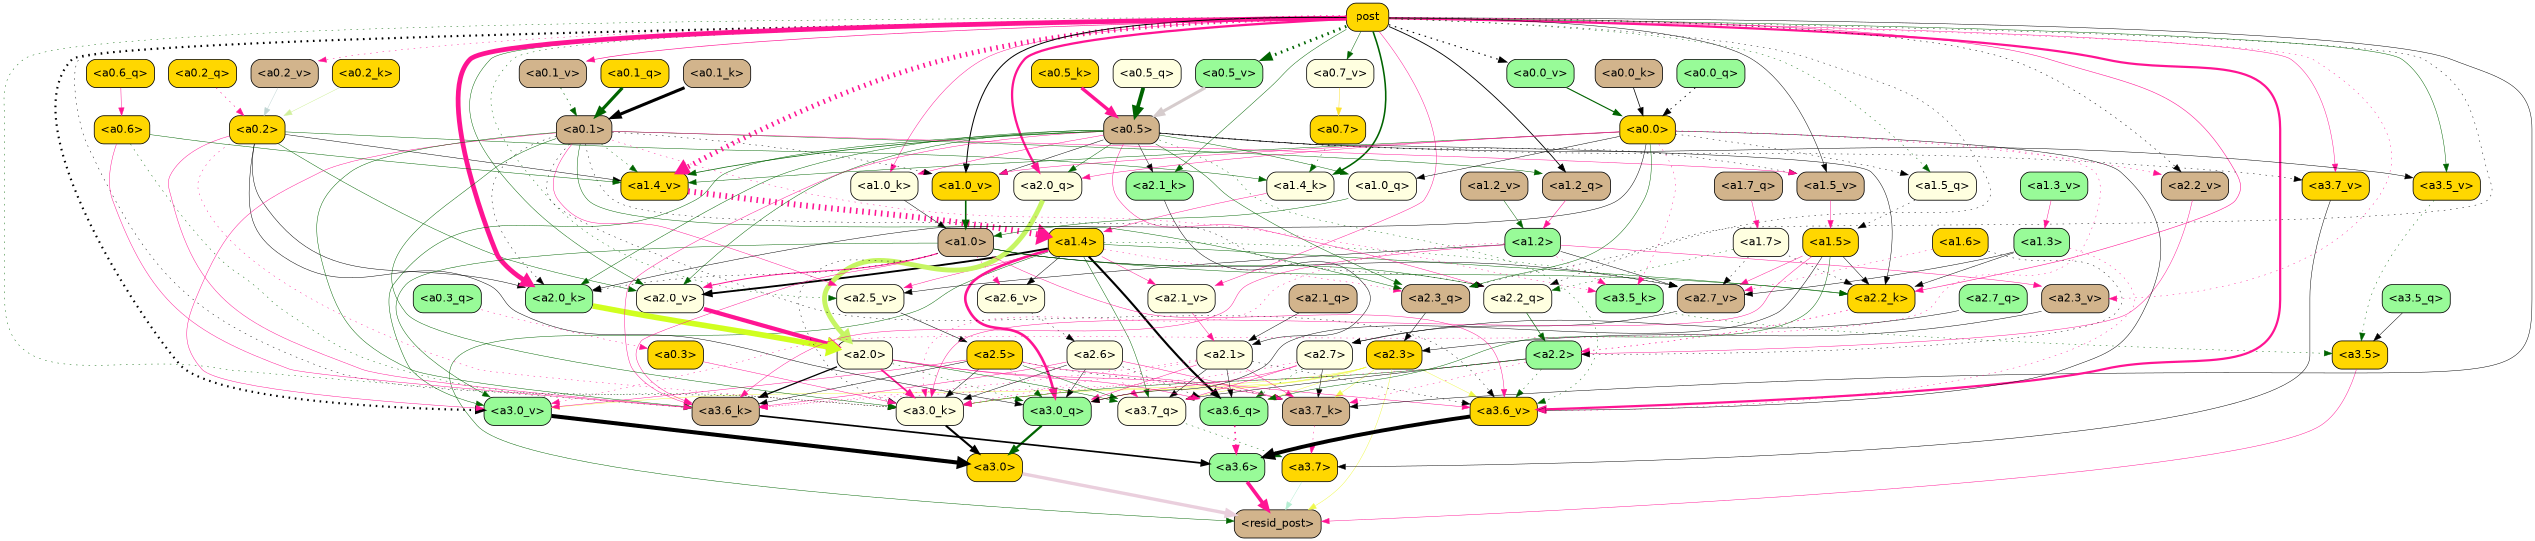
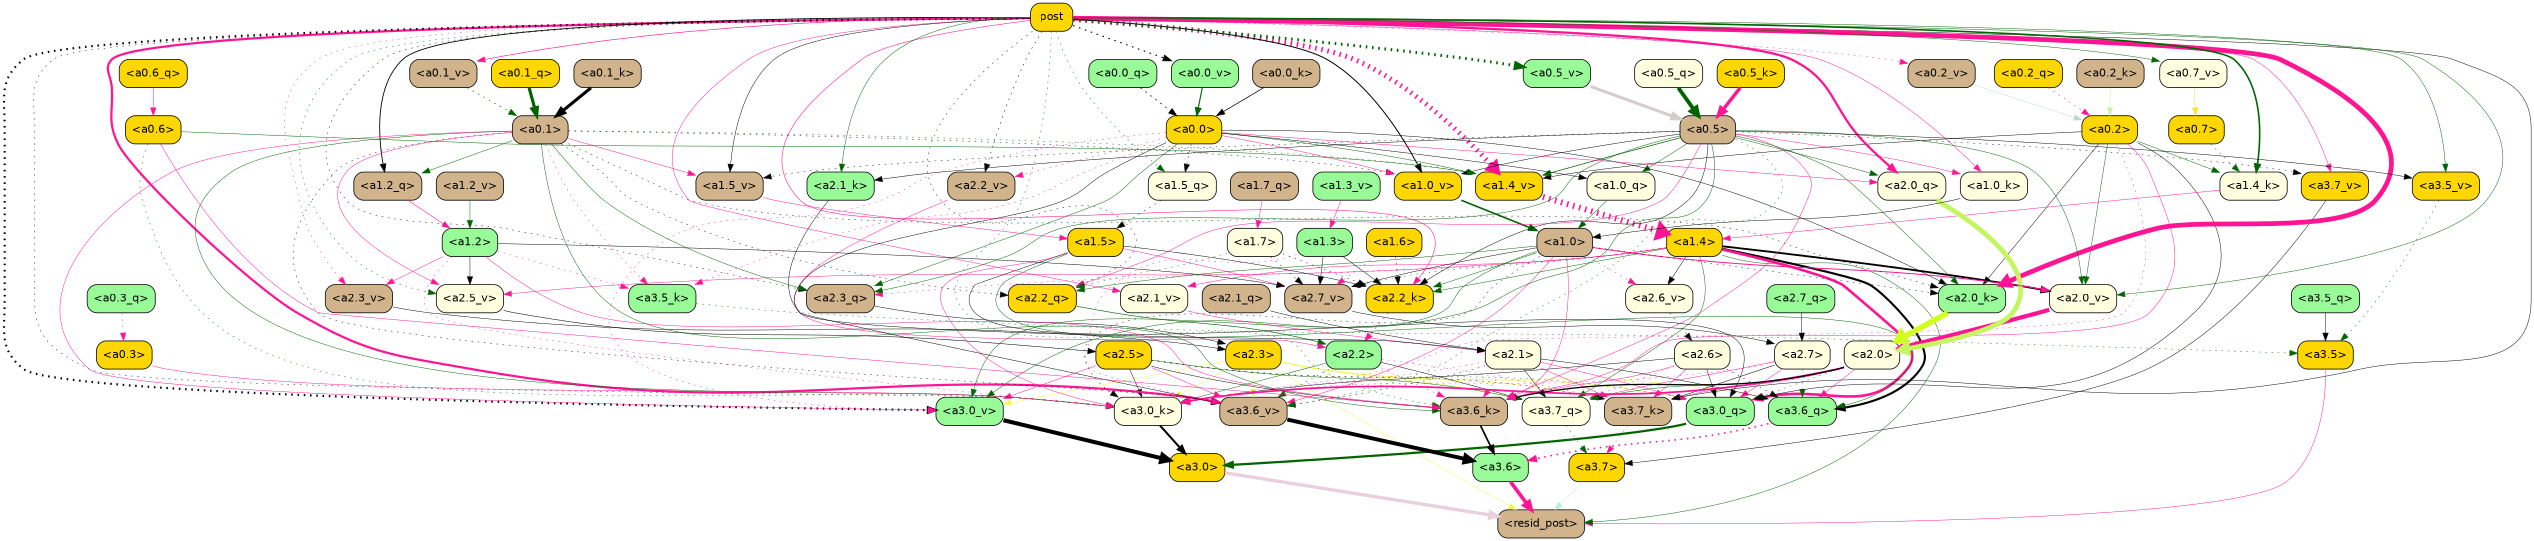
(366, 74) -> (2110, 74)
(1518, 299) -> (1042, 299)
(1939, 345) -> (1397, 267)
(1504, 411) -> (1253, 411)
